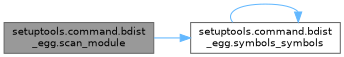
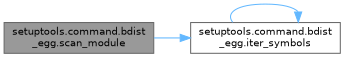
(265, 38) -> (265, 38)
